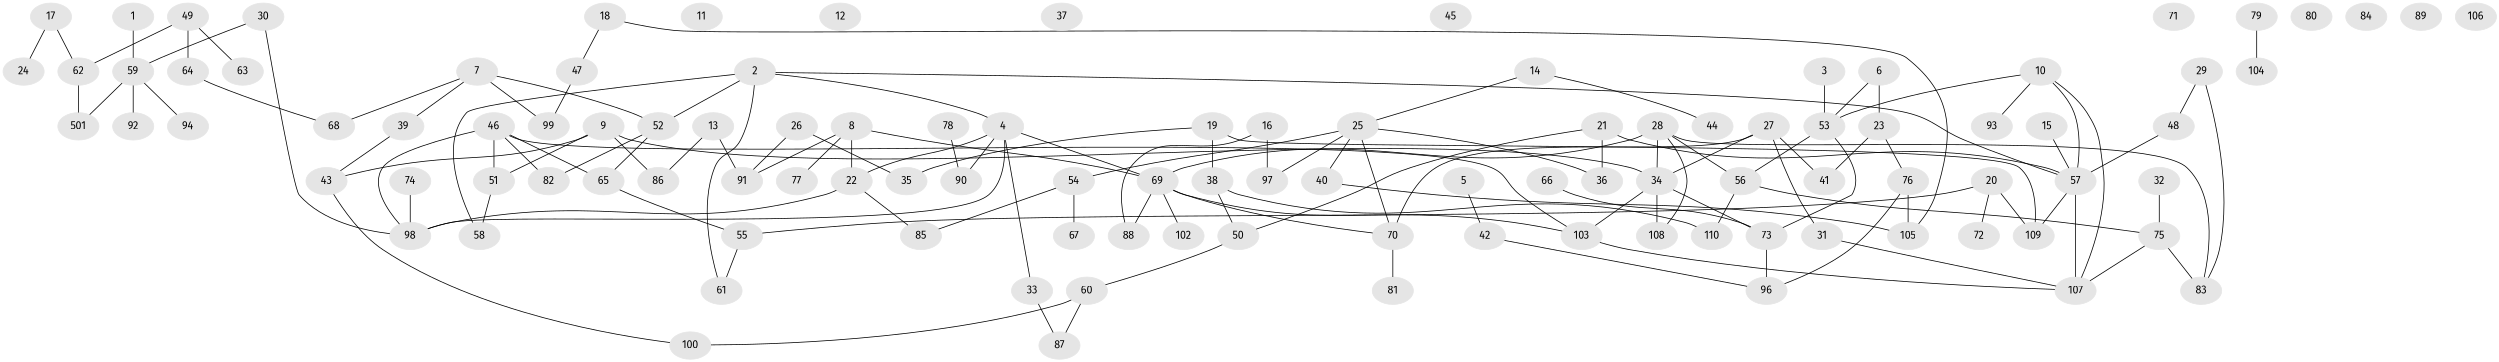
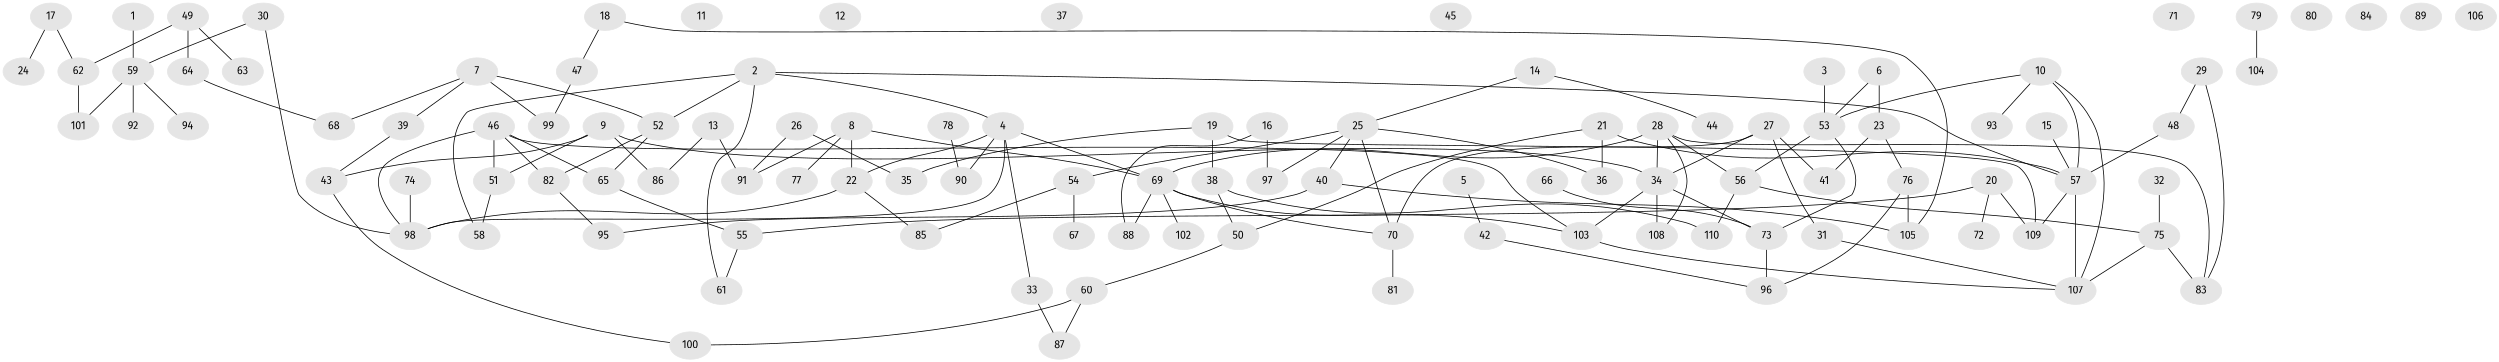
(78, 126) -> (78, 126)
none -> (604, 236)
